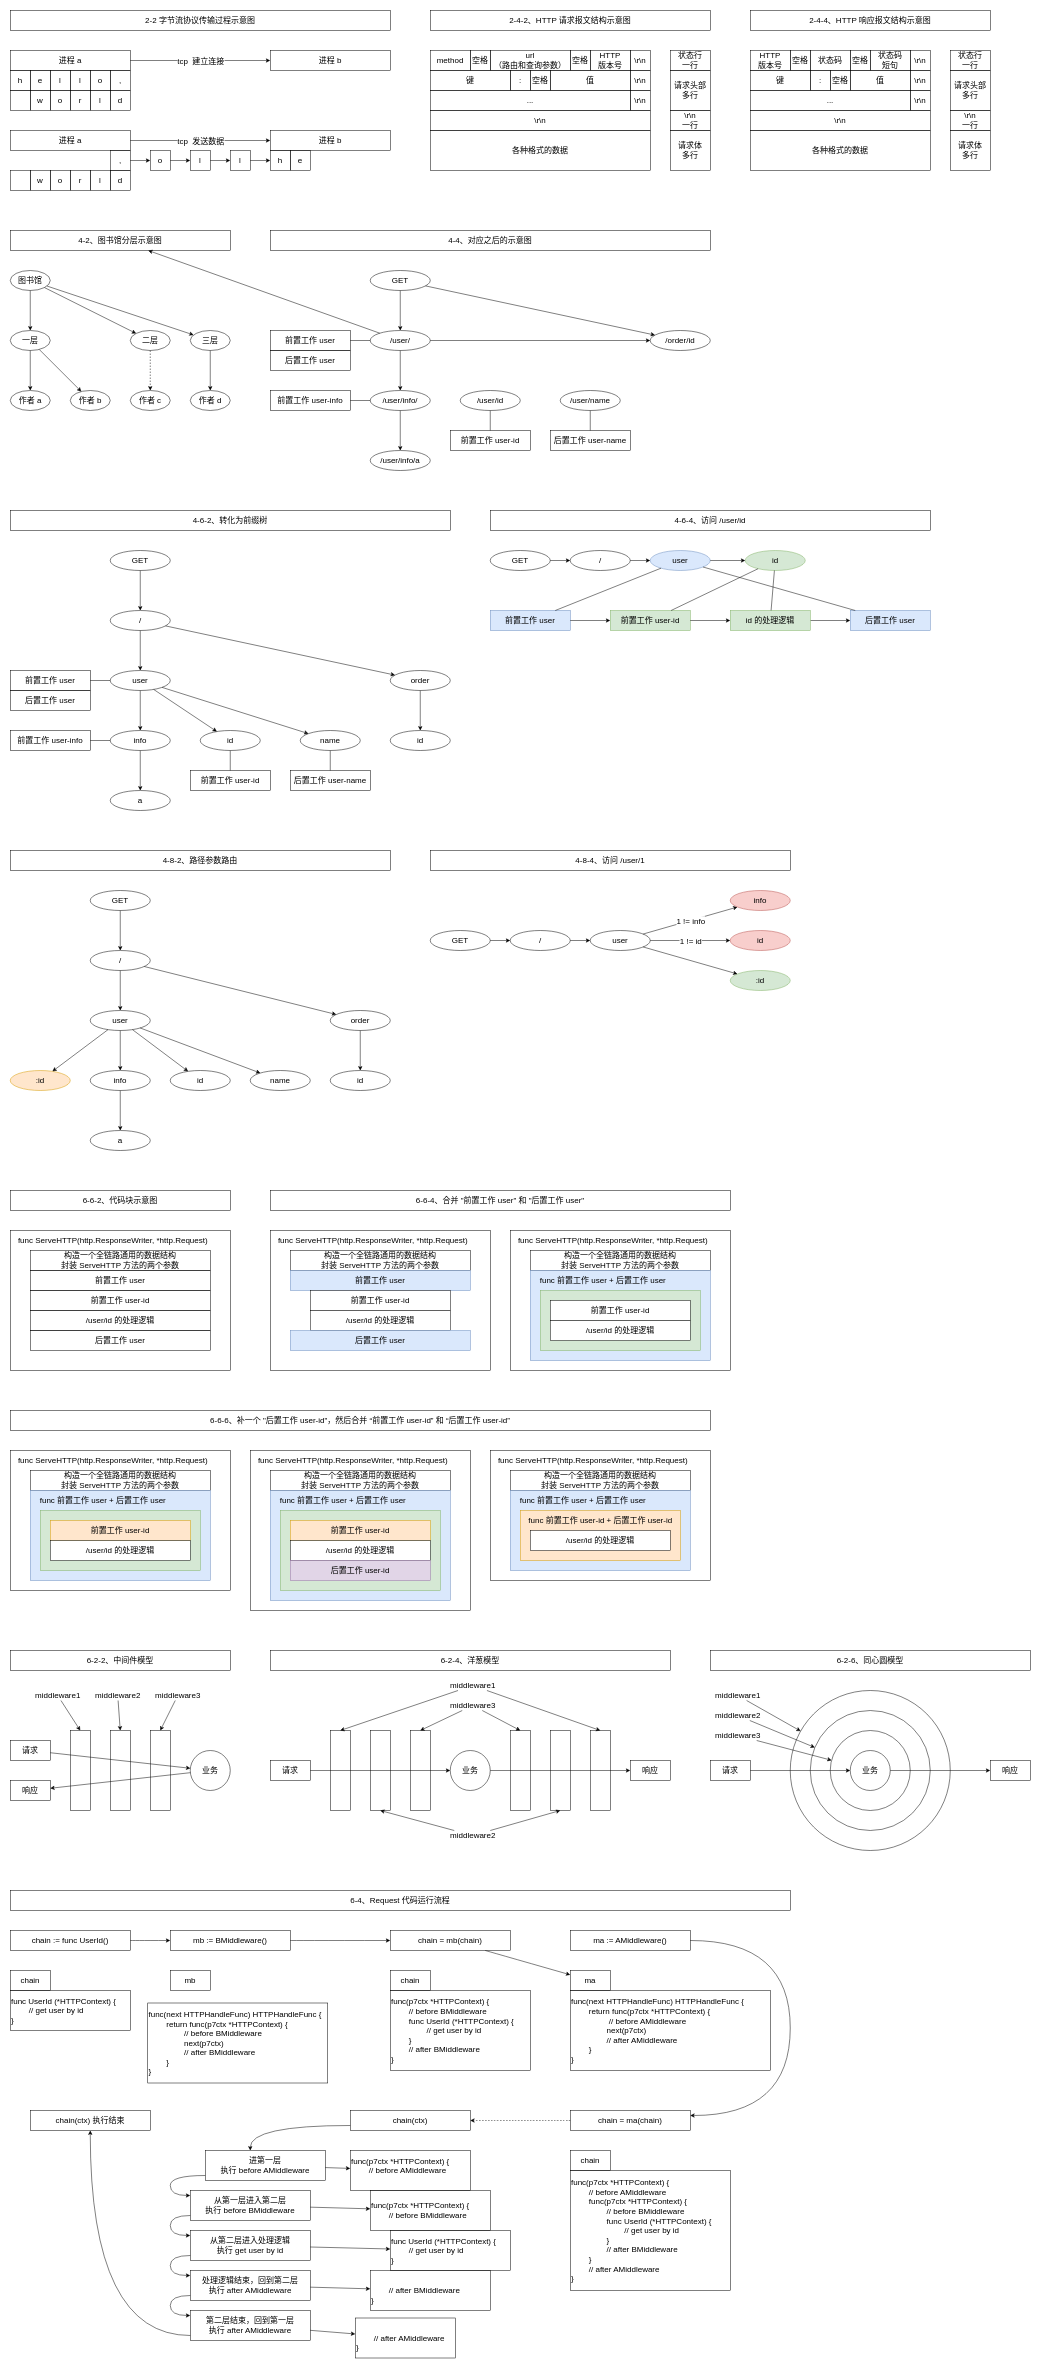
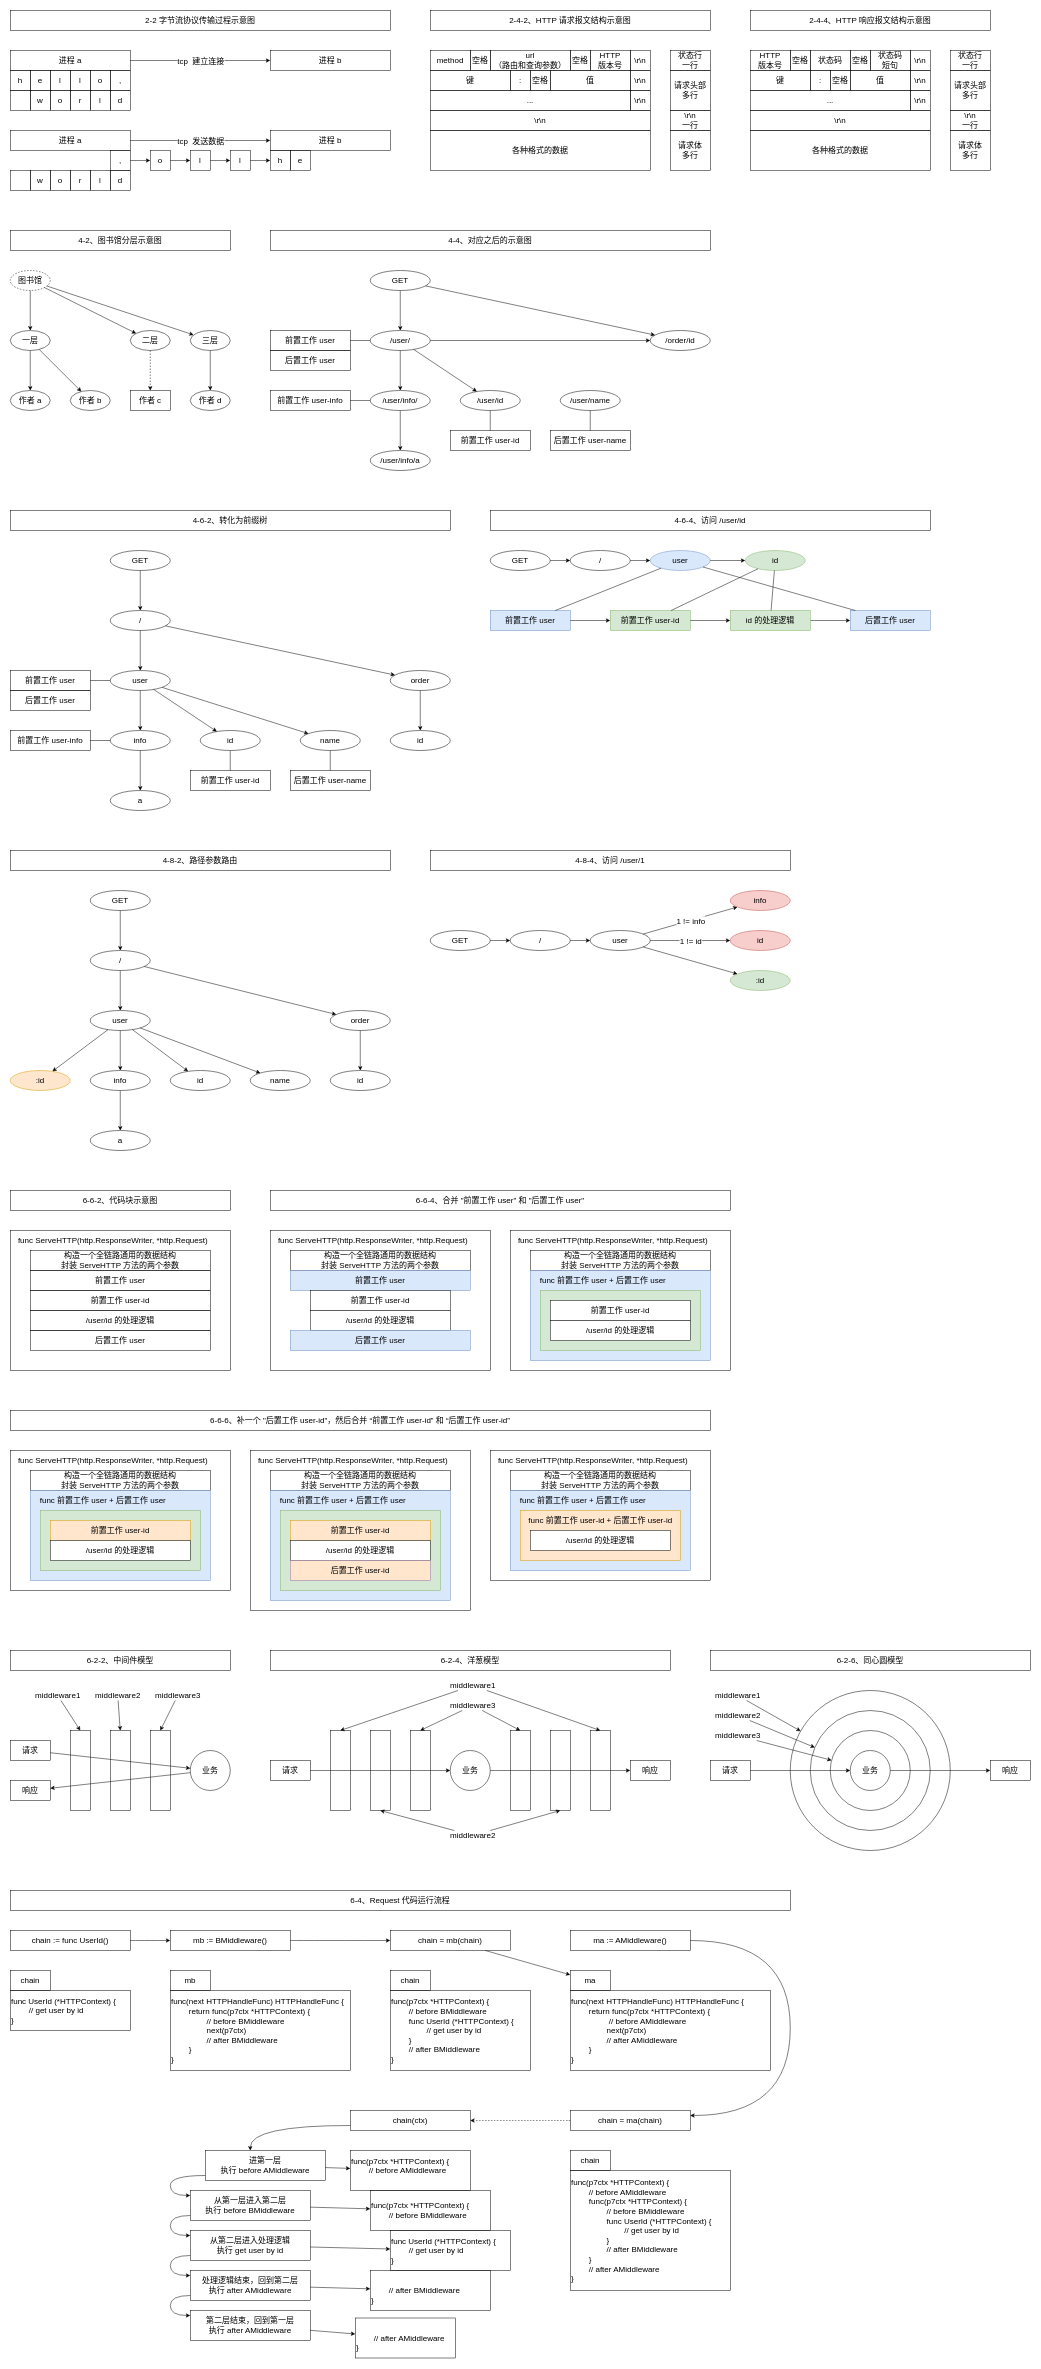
(152, 252) -> (473, 388)
(30, 280) -> (30, 280)
(150, 400) -> (150, 400)
(360, 1570) -> (360, 1570)
(238, 2043) -> (260, 2030)
(90, 2120) -> none
(94, 2201) -> none
